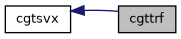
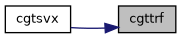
(101, 10) -> (88, 28)
